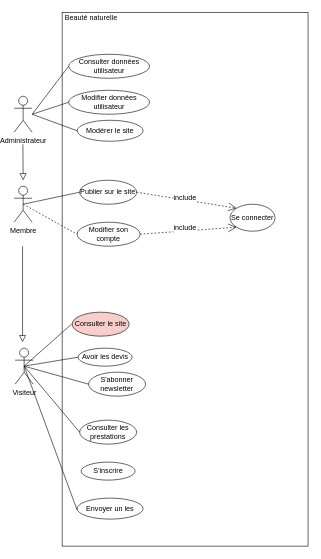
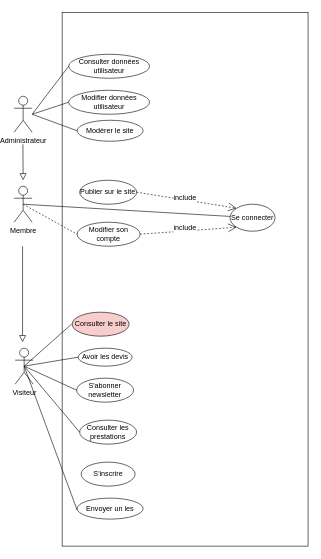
(91, 18) -> none
(55, 198) -> (129, 211)
(117, 384) -> (105, 390)
(108, 471) -> (108, 474)
